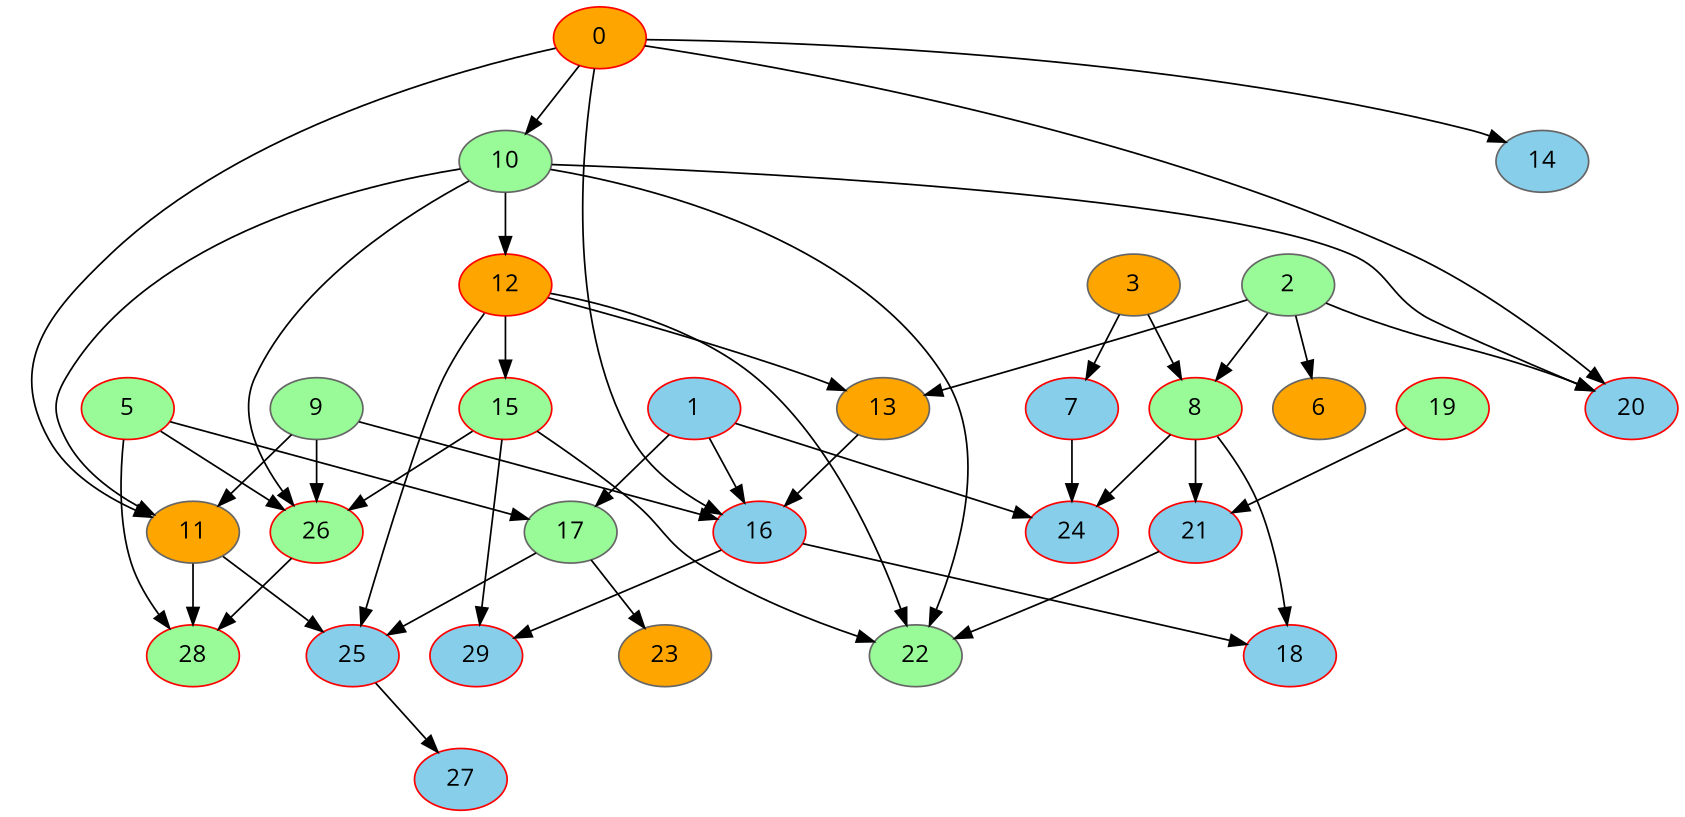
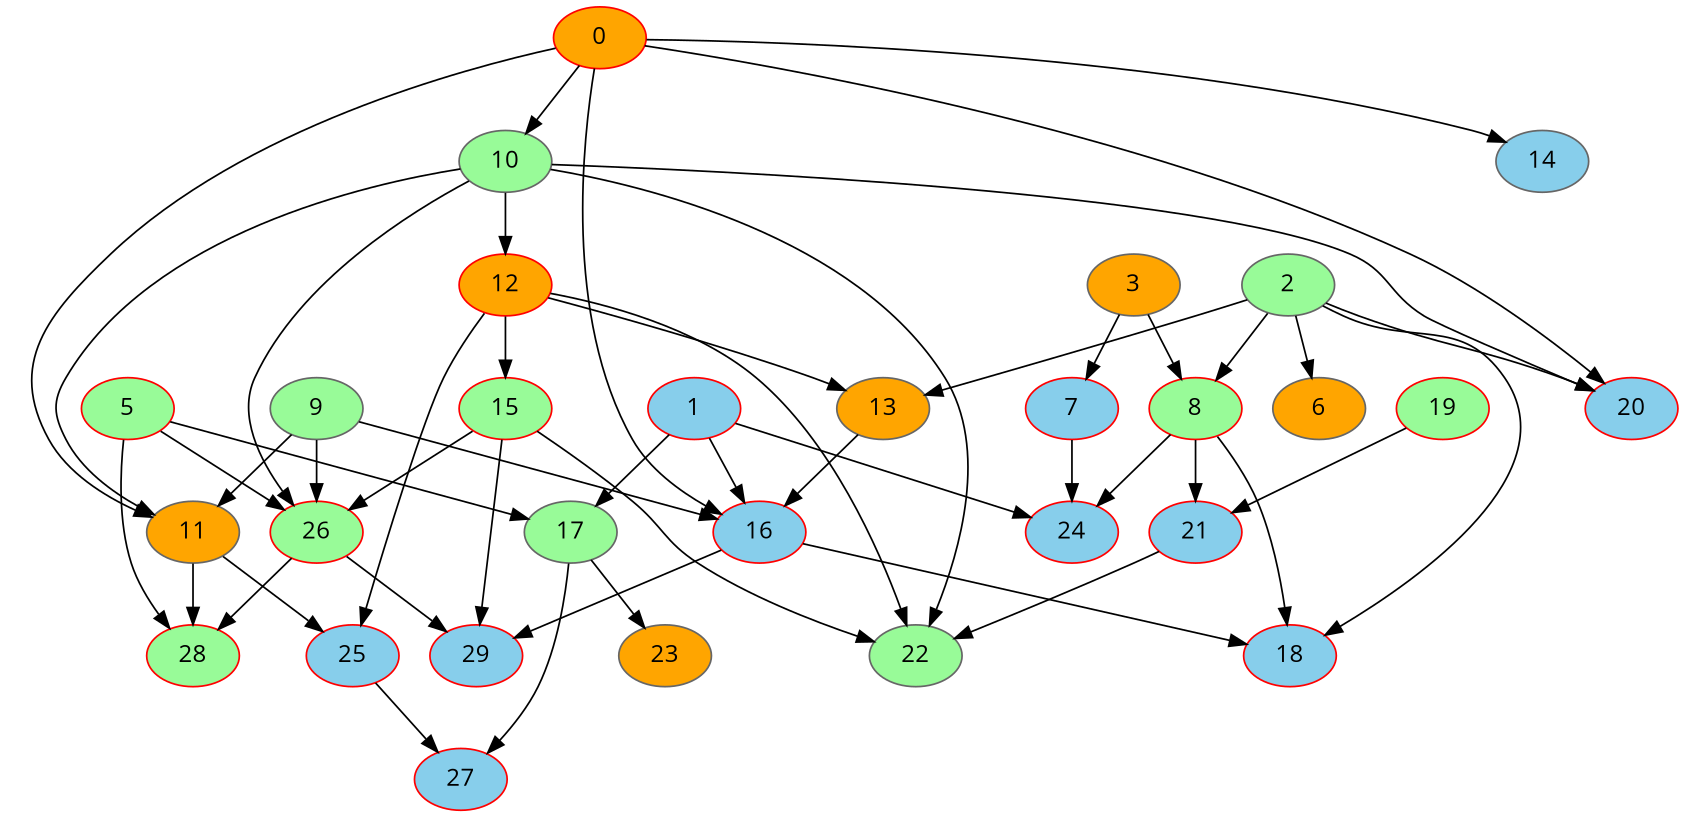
none -> (1518, 439)
none -> (389, 589)
(470, 590) -> (550, 658)
